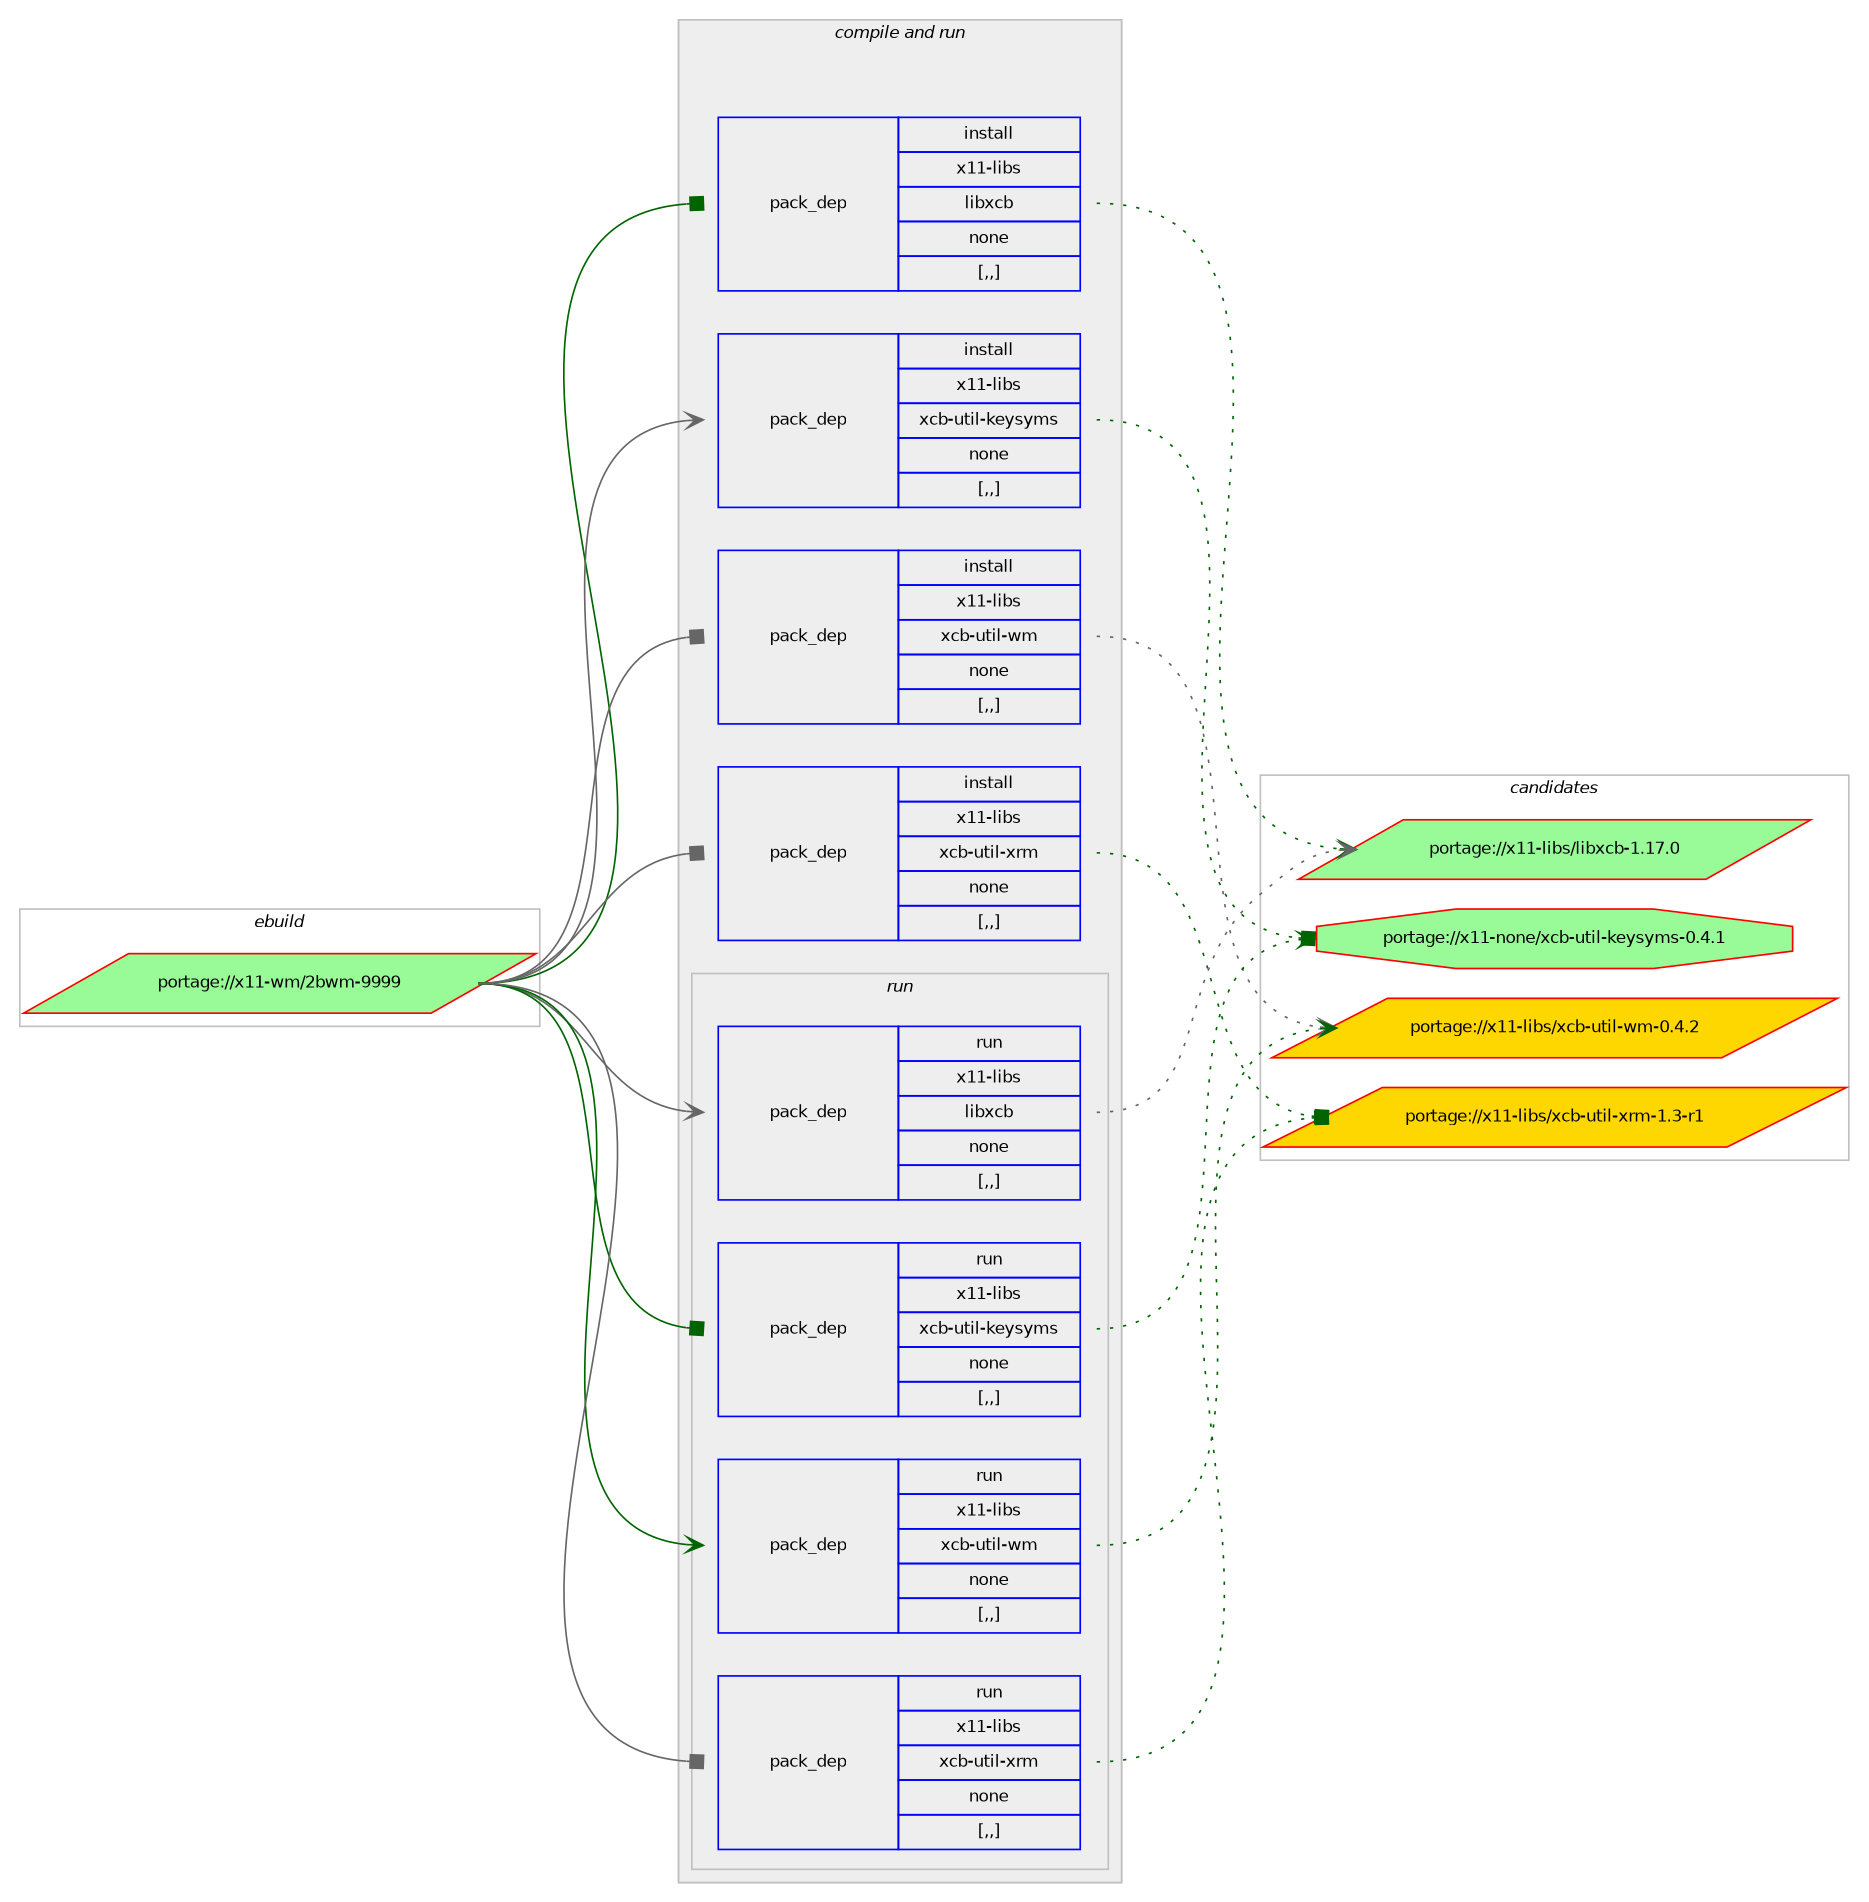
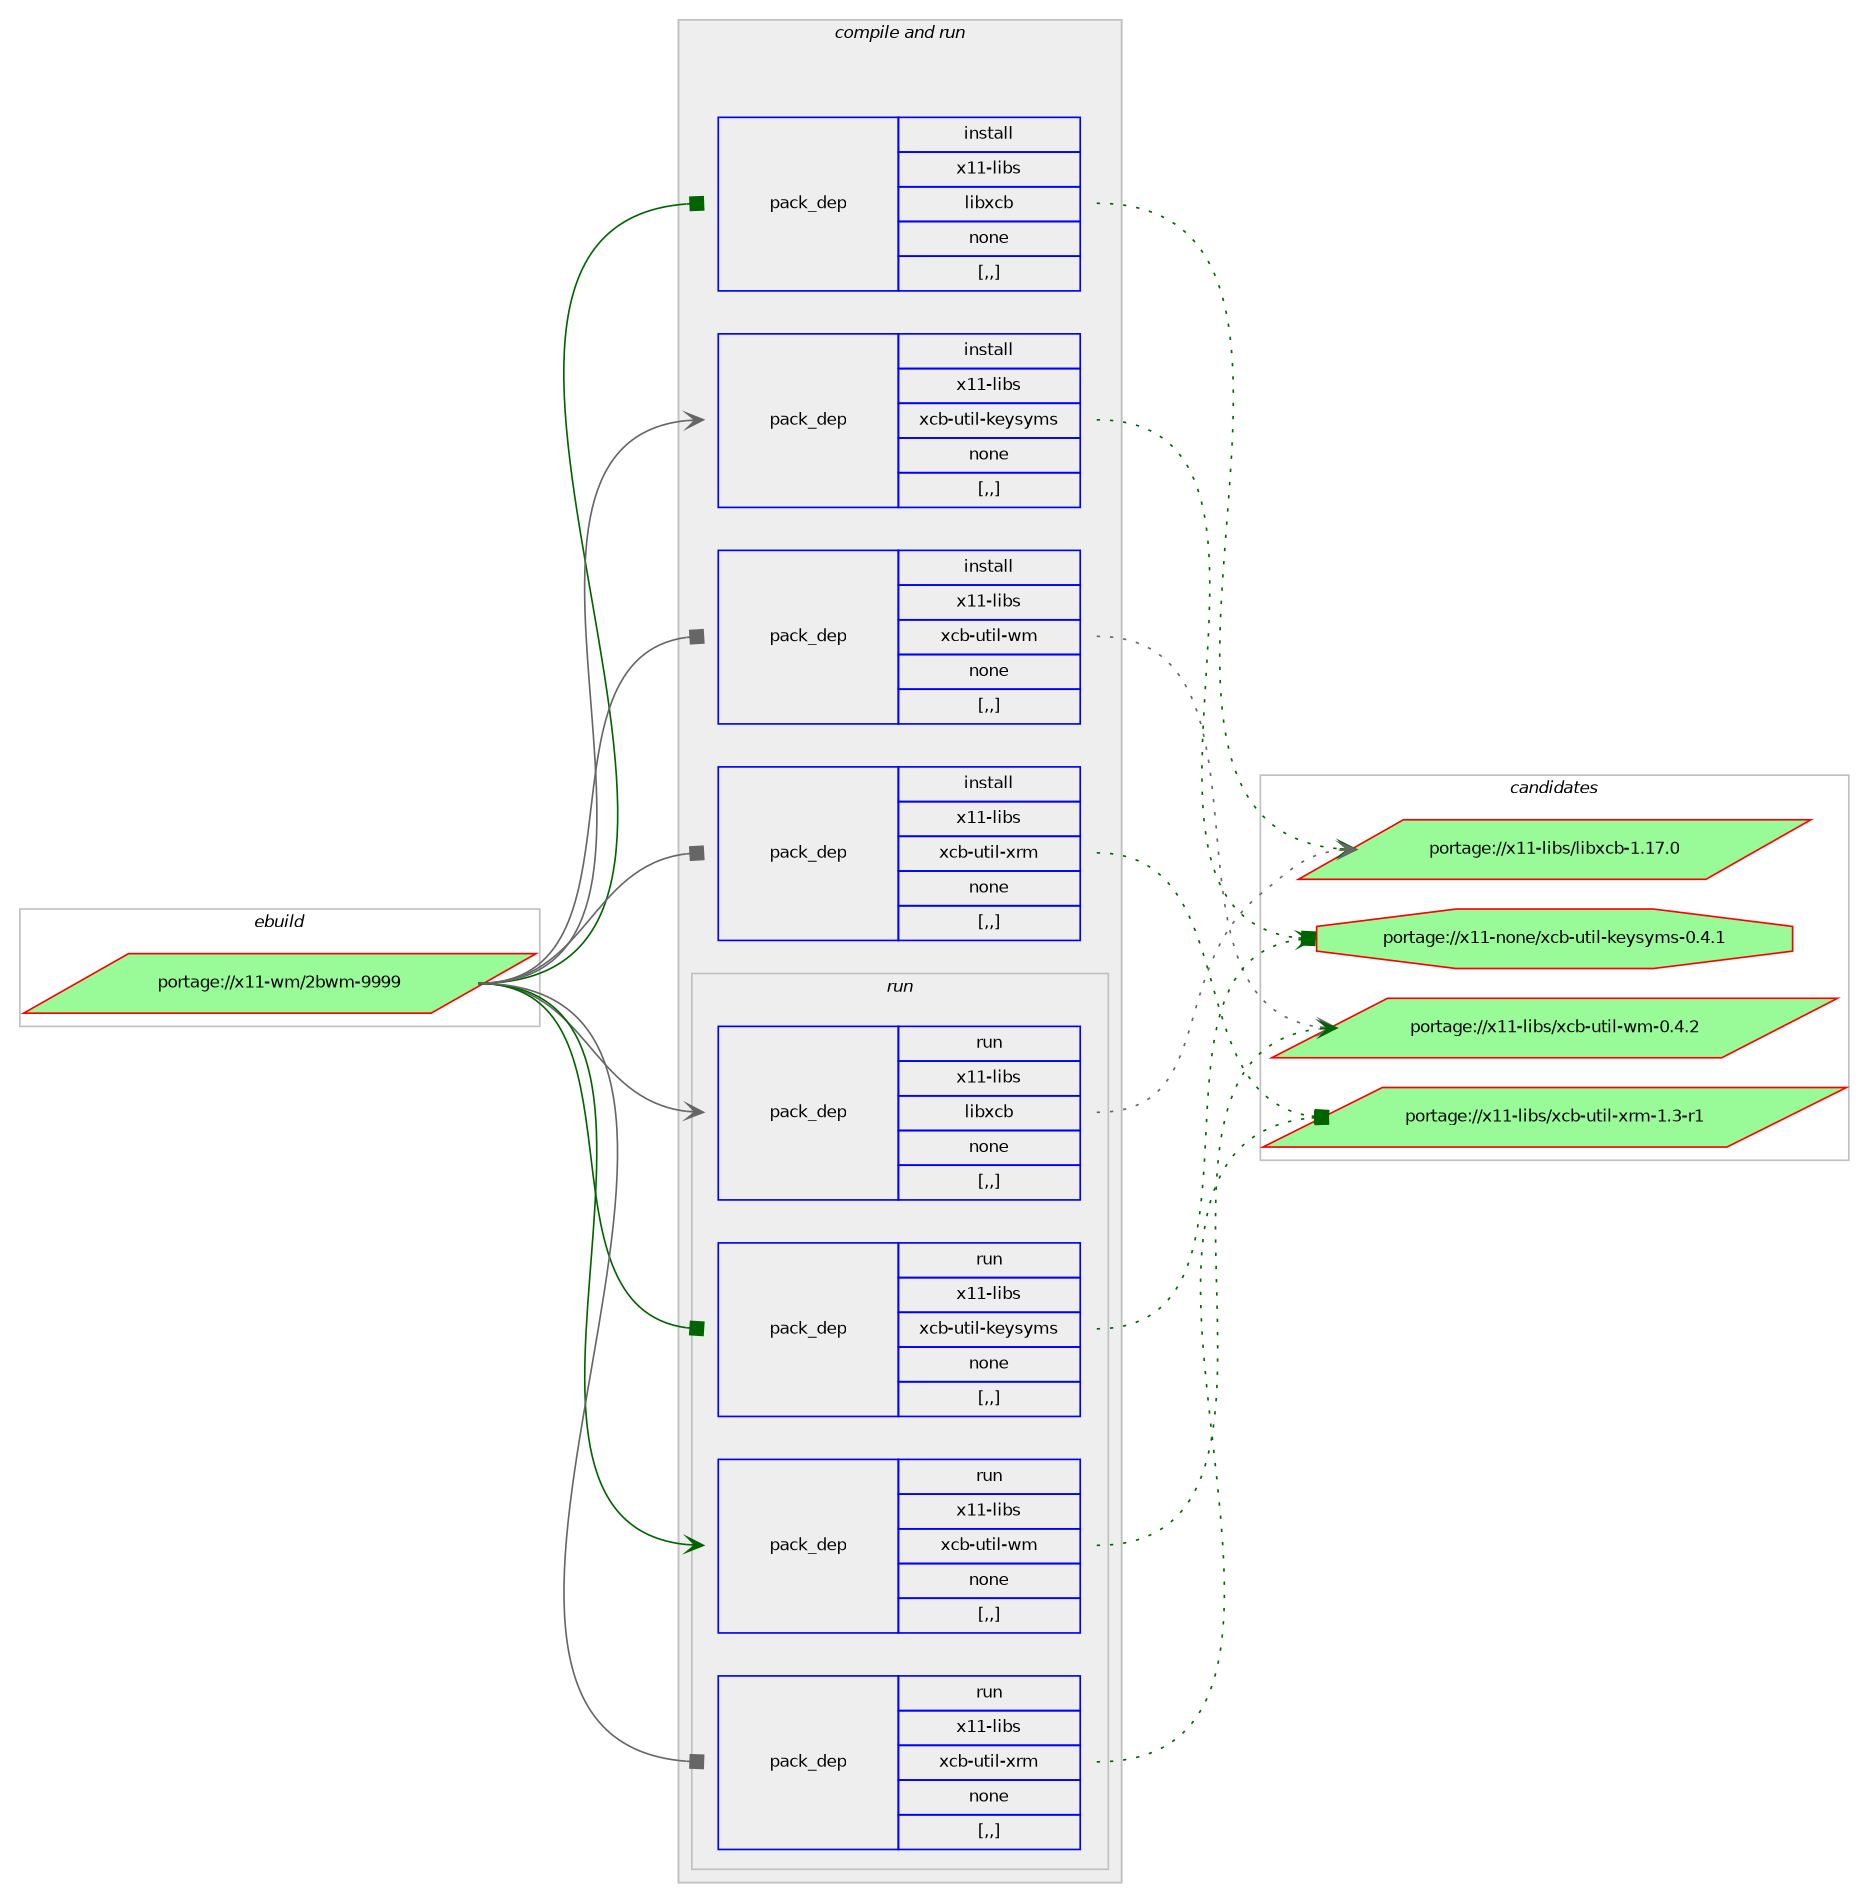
(1555, 1028) -> (1555, 1028)
(1555, 1117) -> (1555, 1117)
